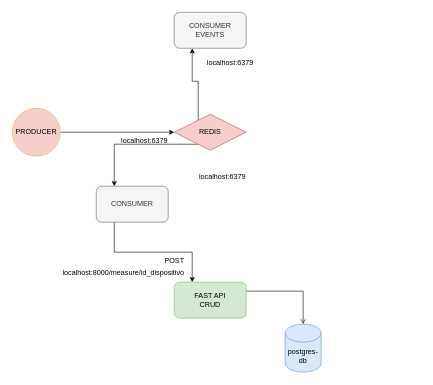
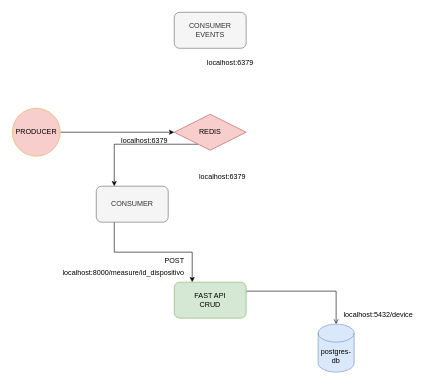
(198, 81) -> none
none -> (378, 315)
(303, 348) -> (336, 348)
